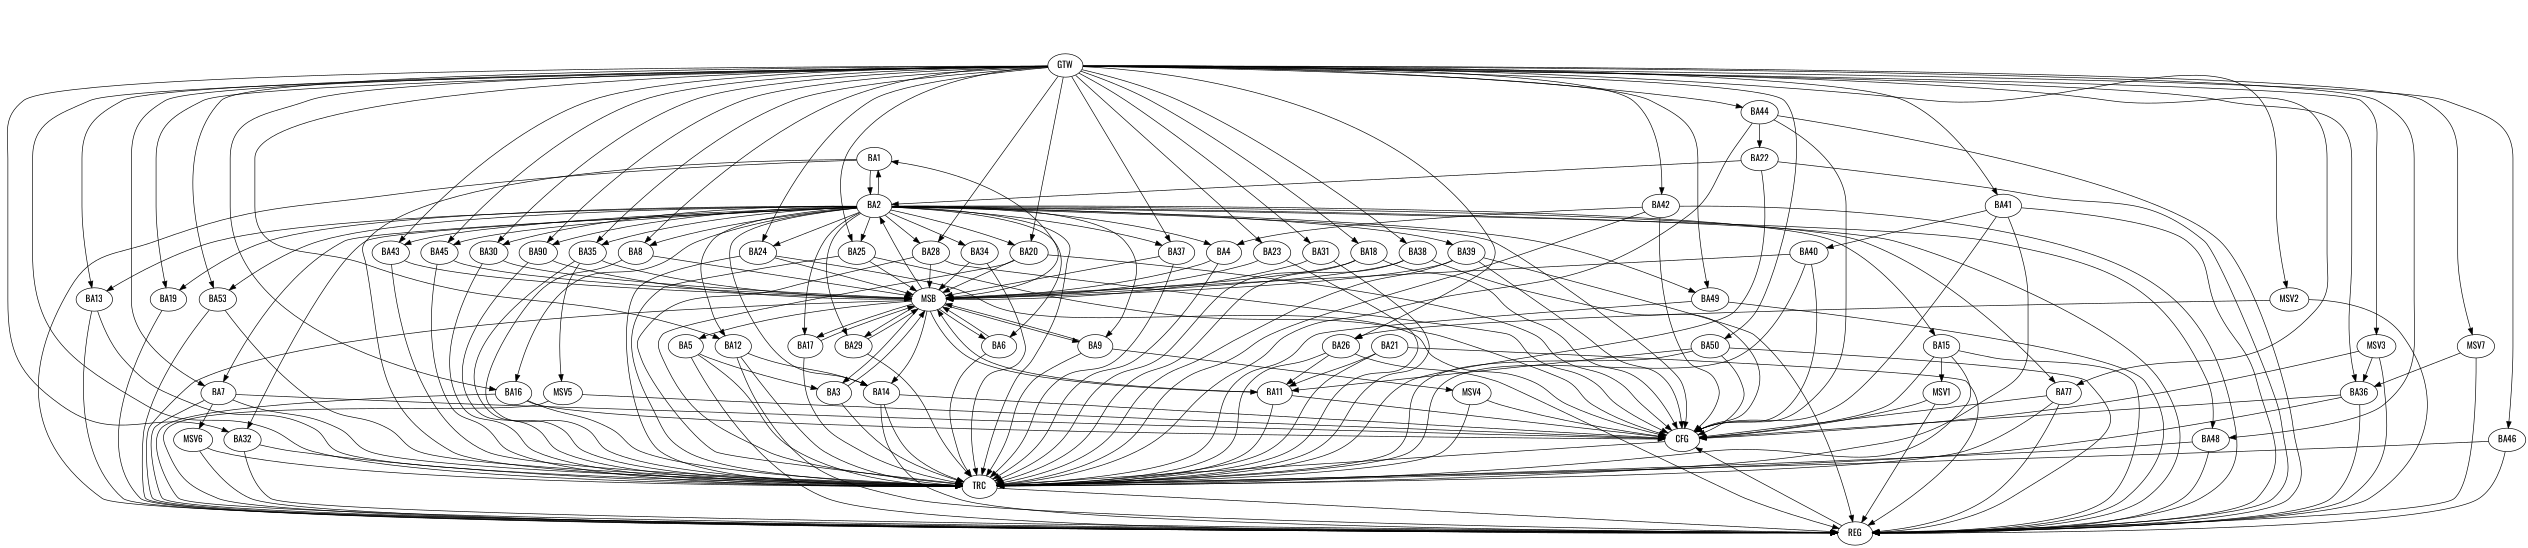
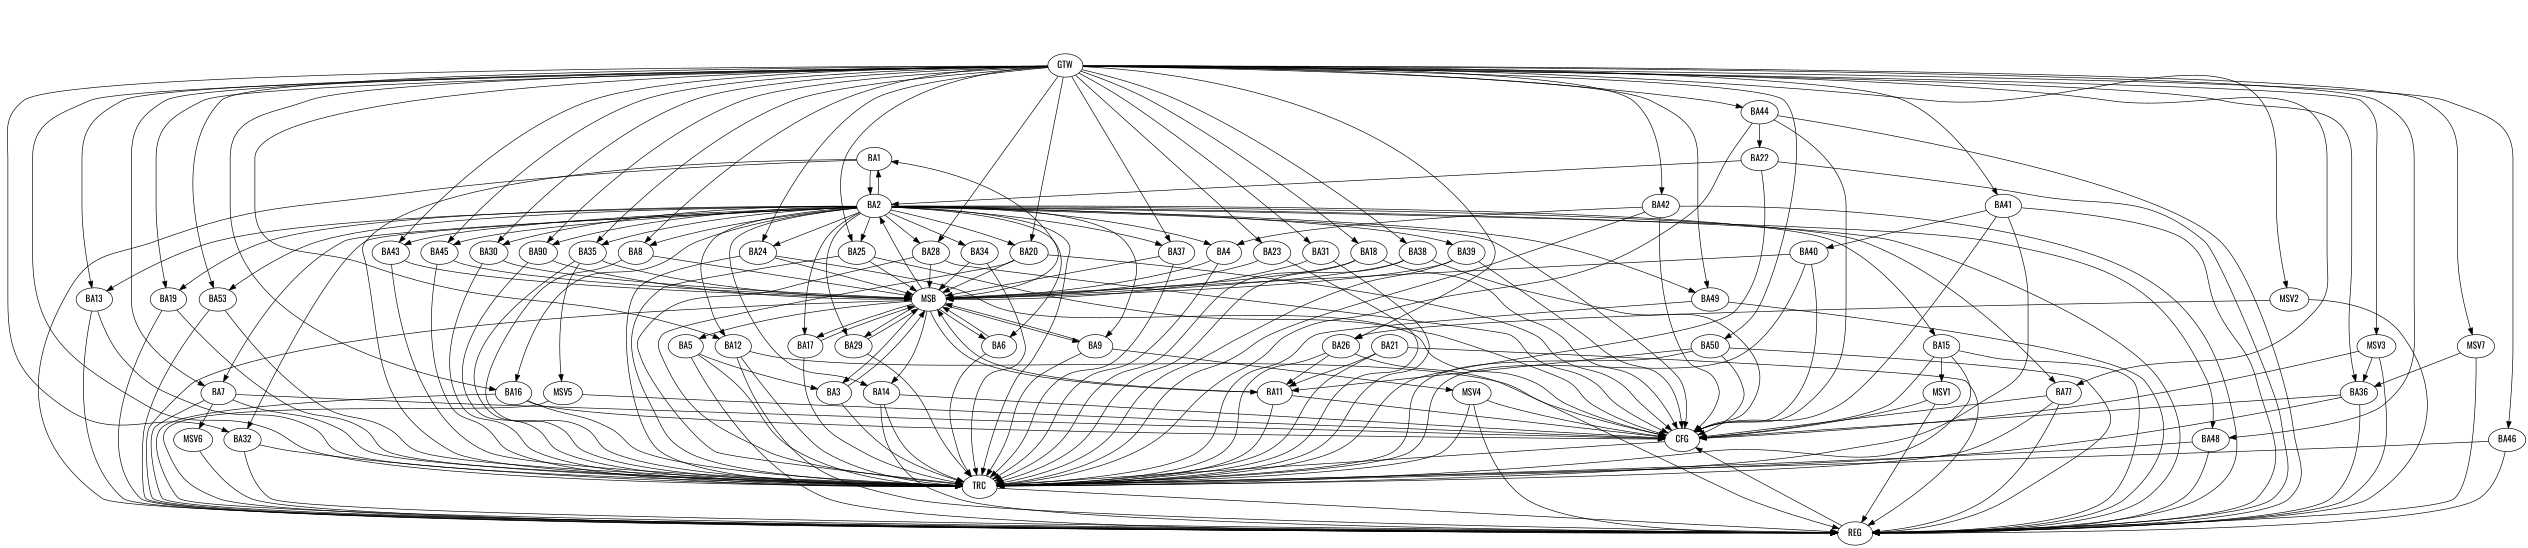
(1731, 326) -> (1560, 512)
(784, 364) -> (1094, 364)
(487, 478) -> (378, 445)
